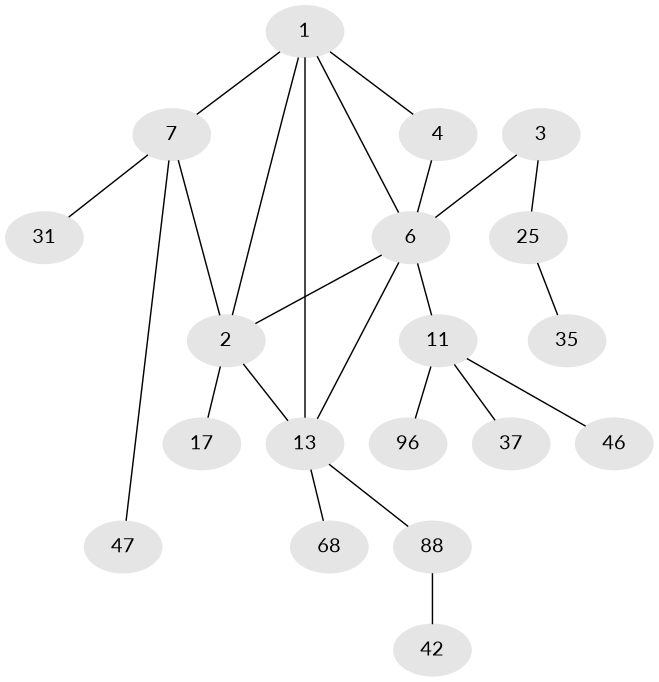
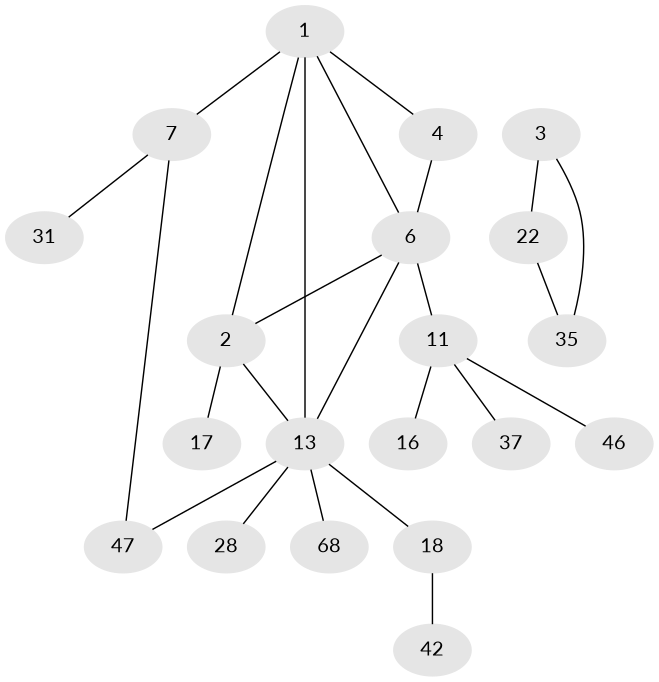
(476, 186) -> (583, 235)
(199, 238) -> none
(528, 238) -> (528, 238)
(408, 444) -> (408, 444)
none -> (214, 495)
none -> (226, 547)
(432, 547) -> (432, 547)
